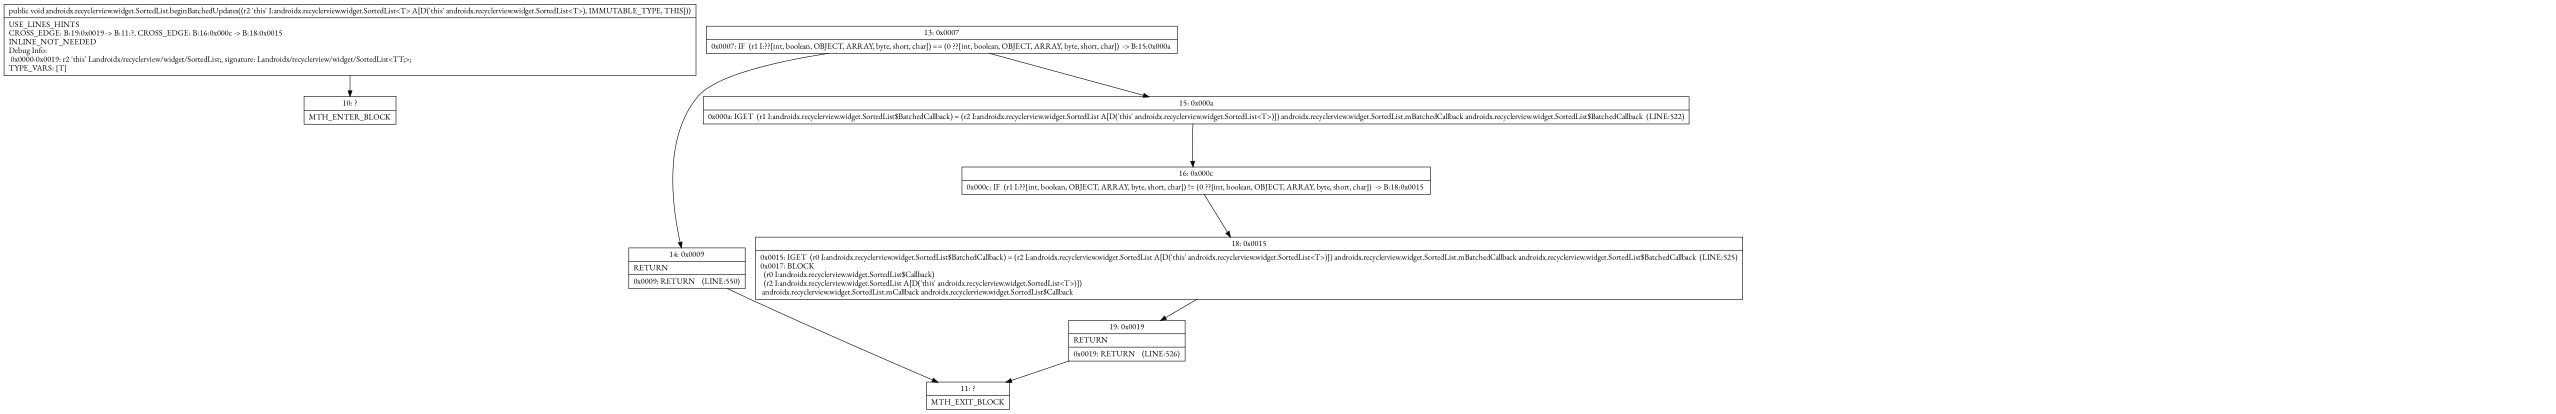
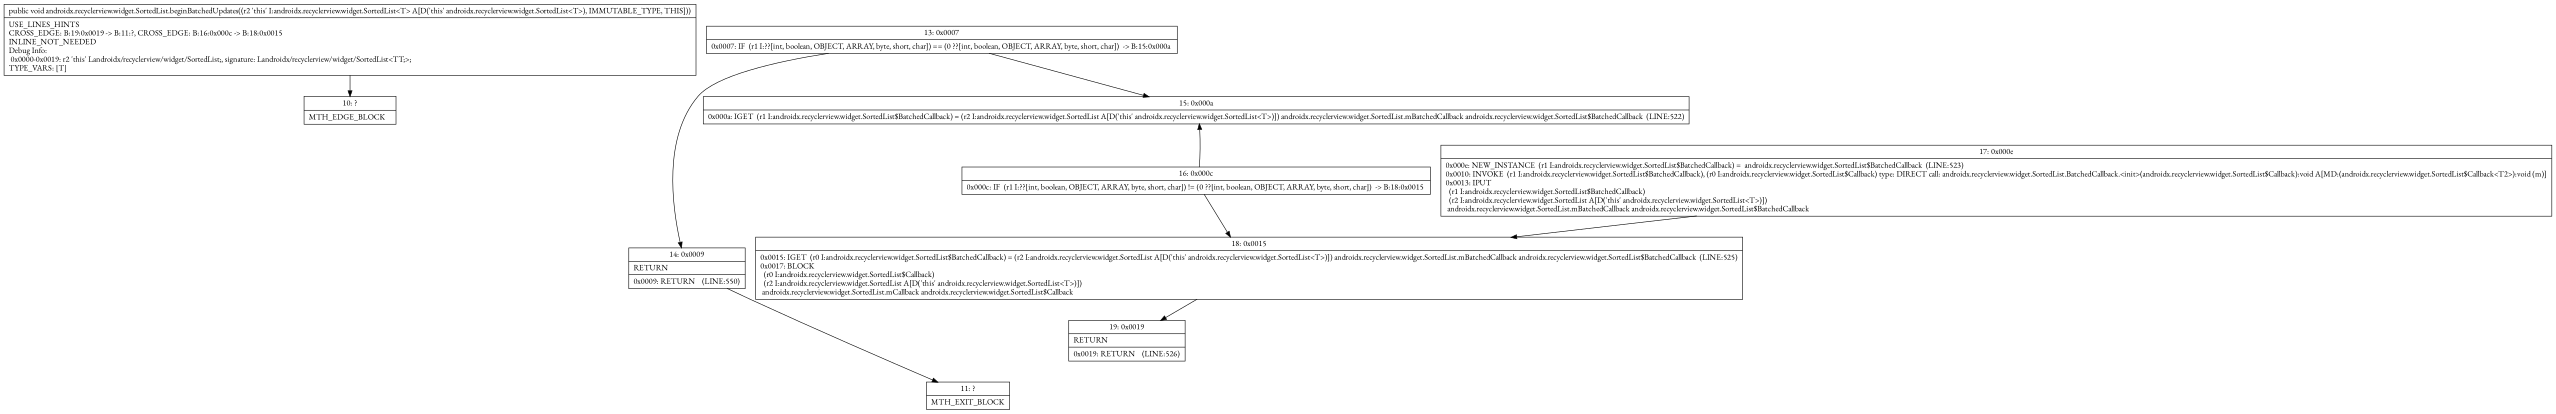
(350, 117) -> (347, 117)
(1192, 142) -> (1200, 148)
none -> (1996, 181)
(1040, 371) -> none
